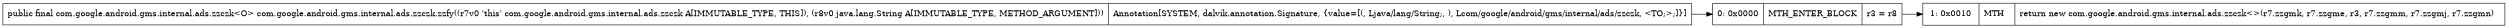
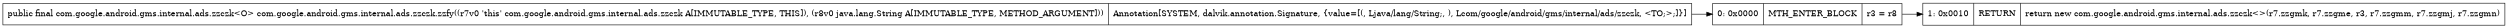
(1994, 14) -> (1997, 14)
